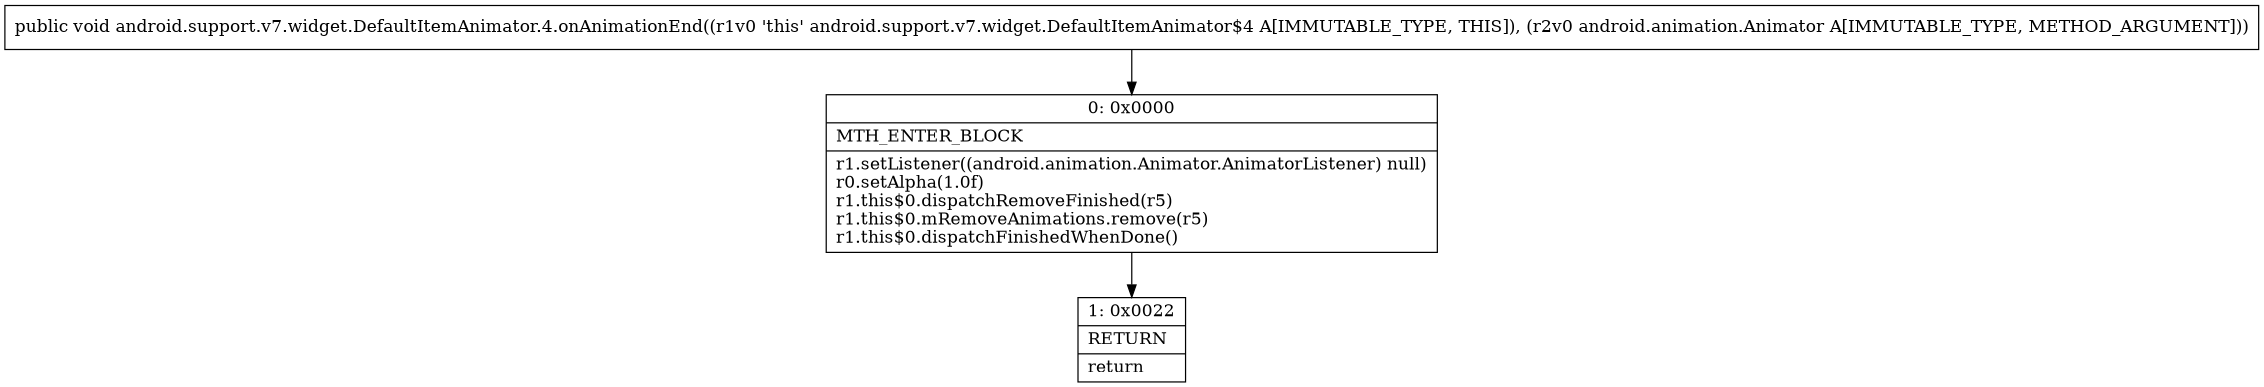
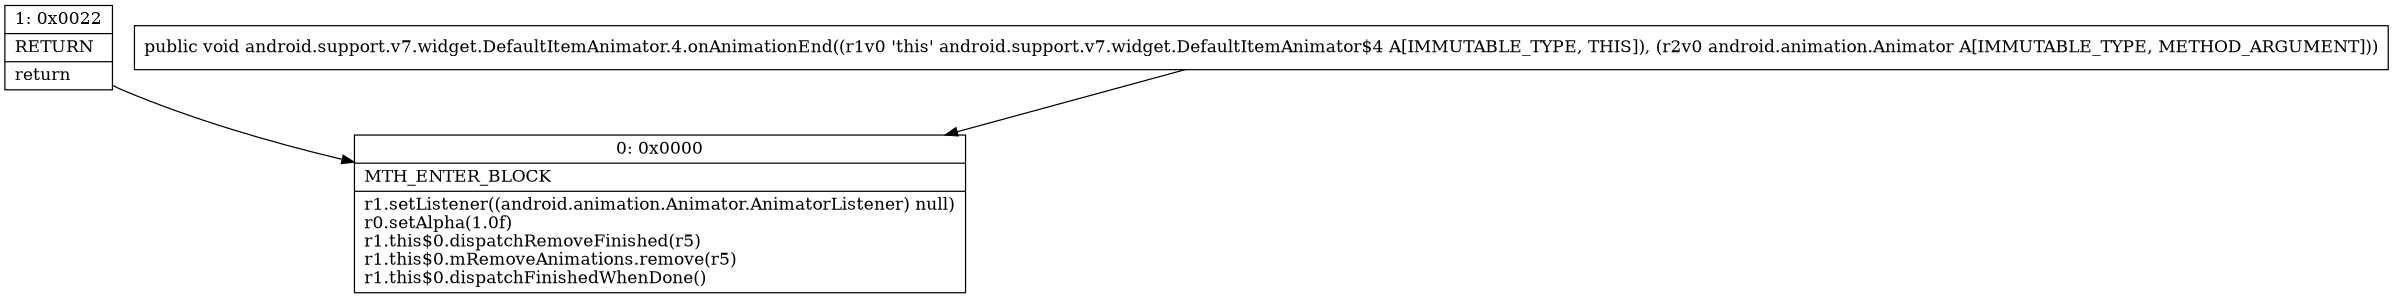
(1132, 269) -> (226, 127)
